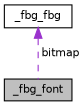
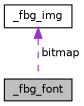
(38, 16) -> (38, 16)
